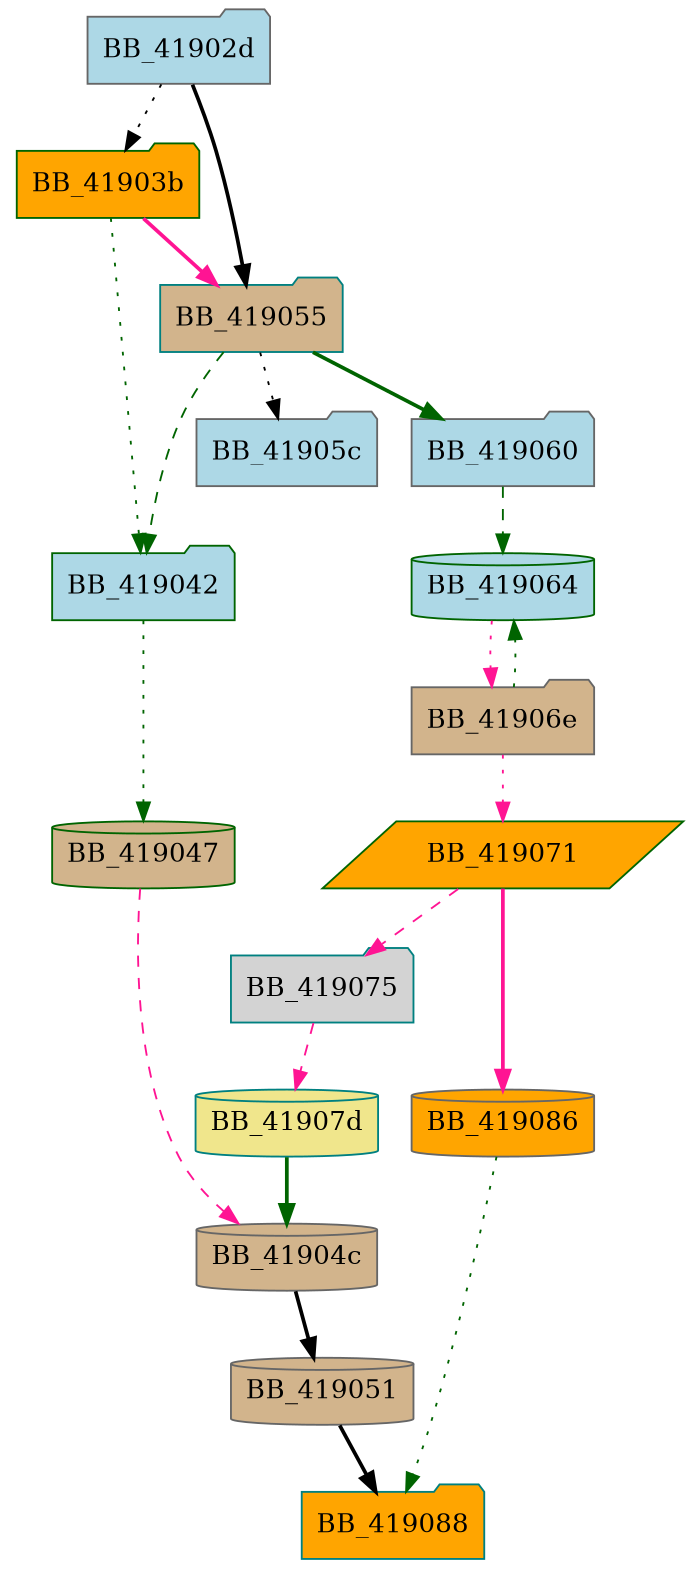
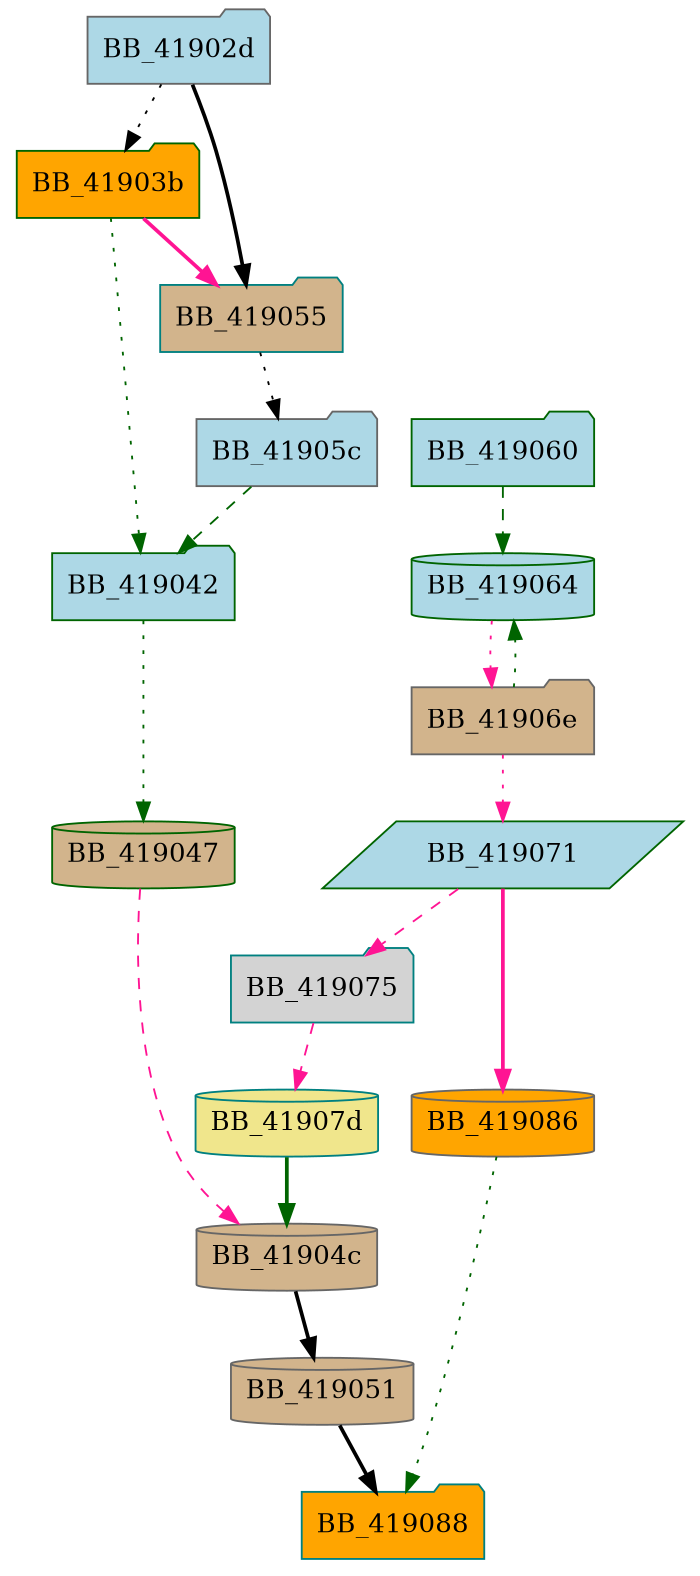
(369, 381) -> none
(173, 438) -> (222, 513)
(503, 453) -> (503, 453)
(503, 855) -> (503, 855)
